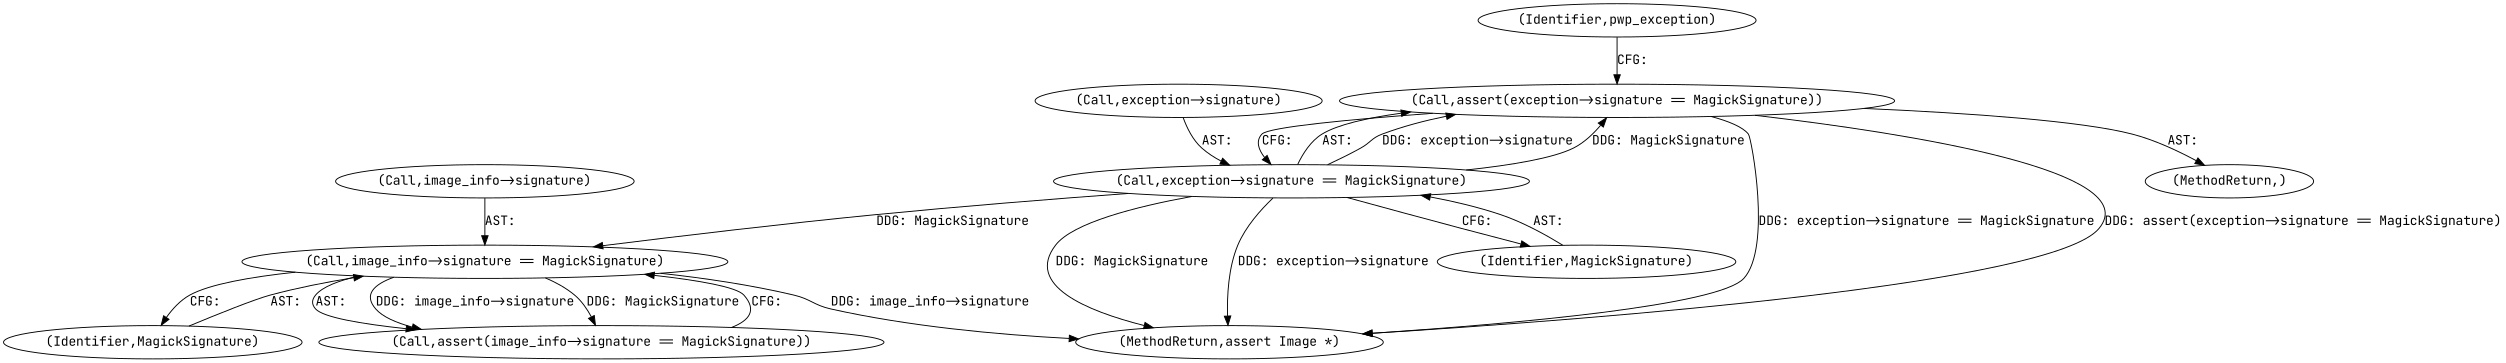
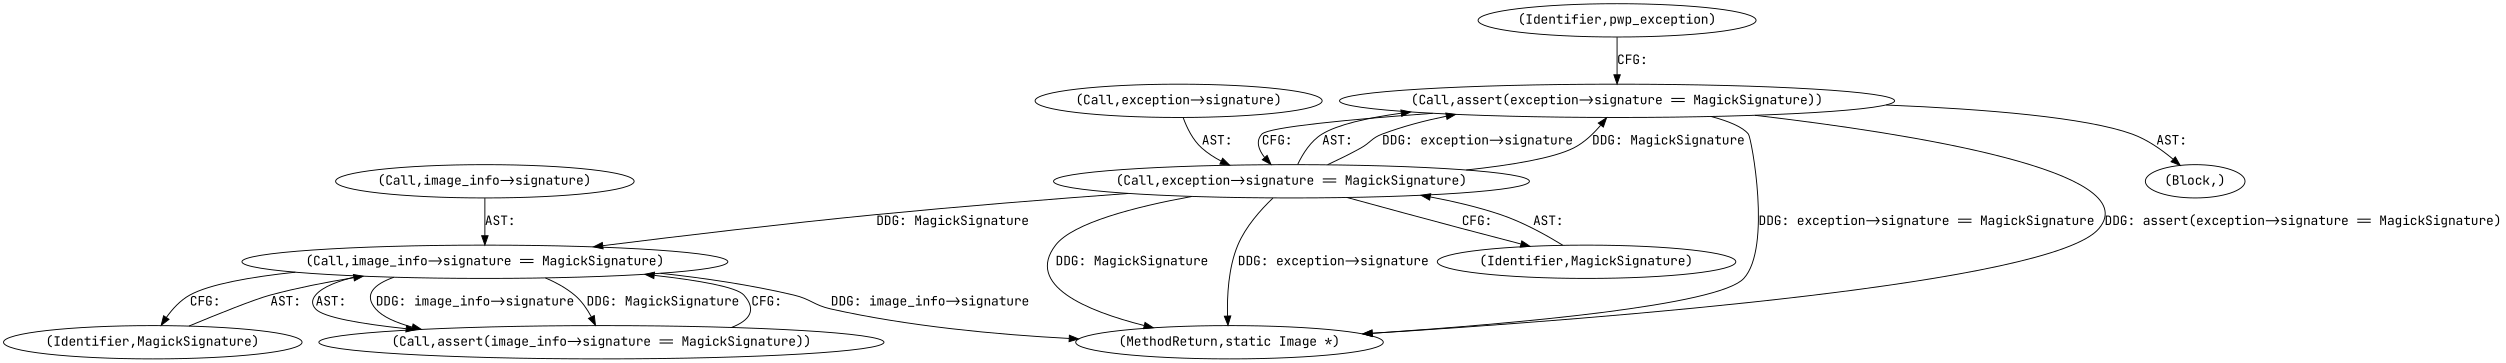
(2229, 181) -> (2195, 181)
(1230, 342) -> (1230, 342)
